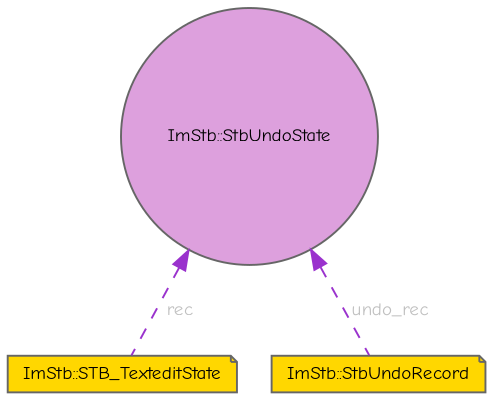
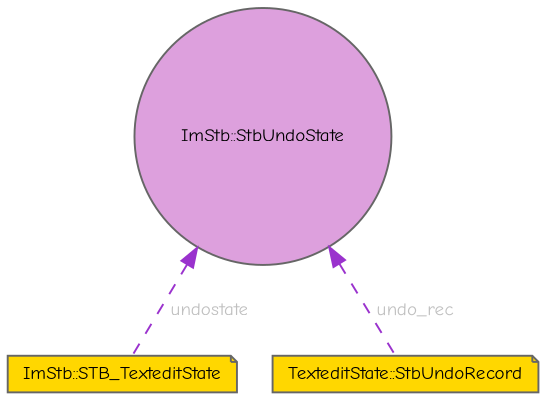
(177, 311) -> (207, 311)
(379, 374) -> (406, 374)
